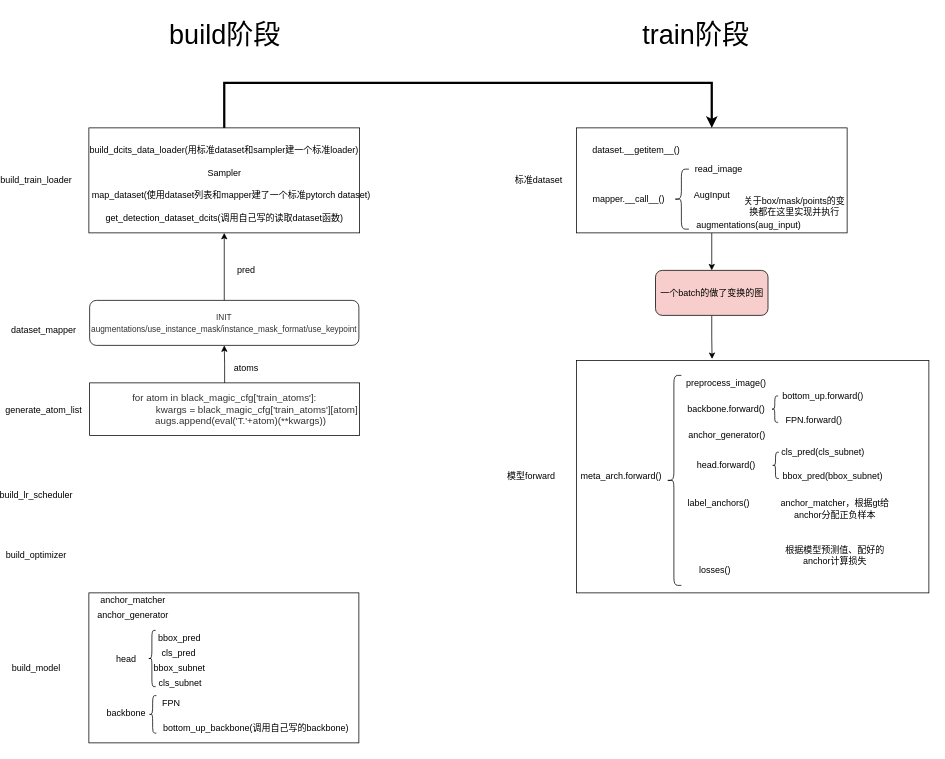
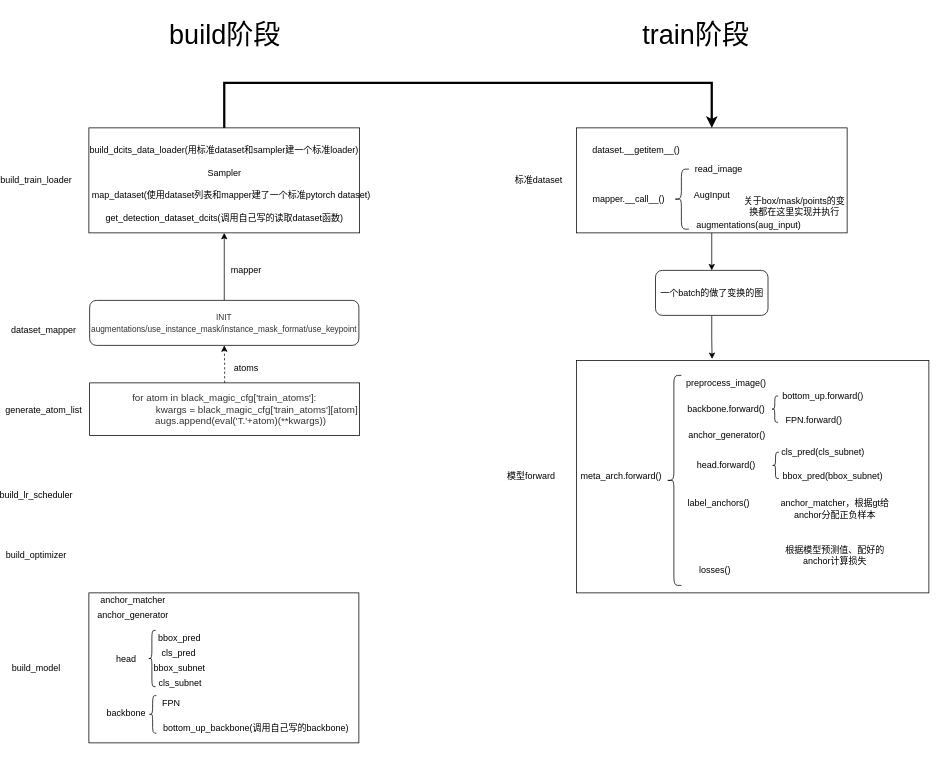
(246, 270) -> (246, 270)
(712, 293) -> (712, 293)
(225, 366) -> (225, 366)
